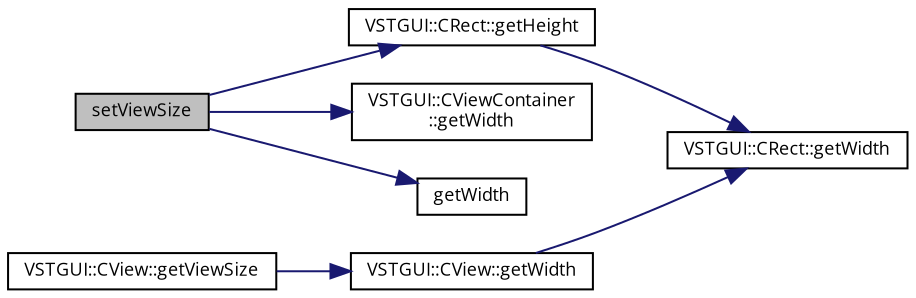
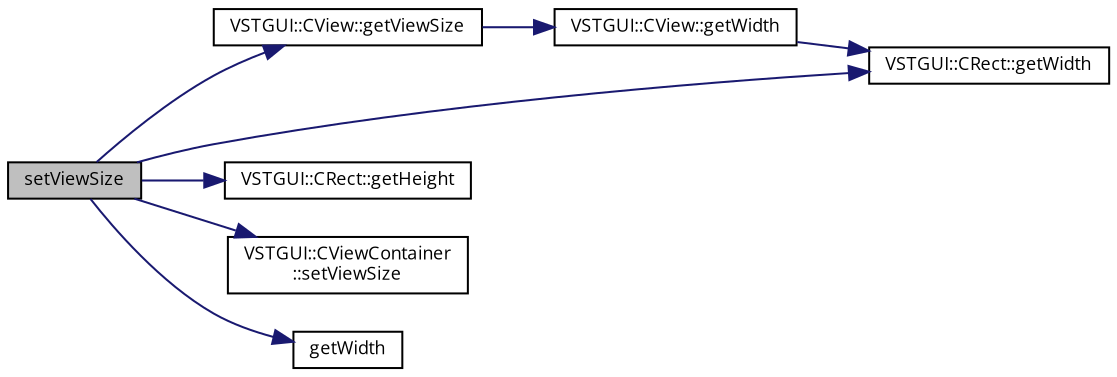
(637, 80) -> (491, 104)
none -> (176, 99)
(472, 112) -> (348, 265)
